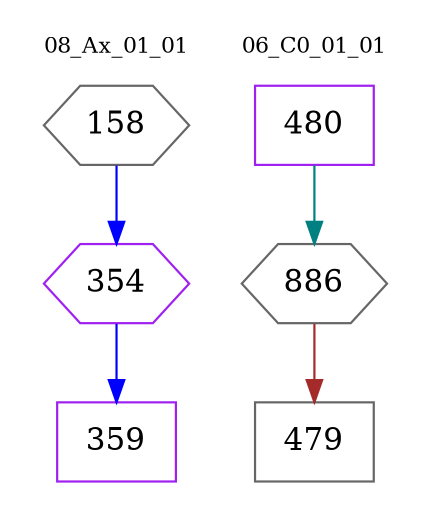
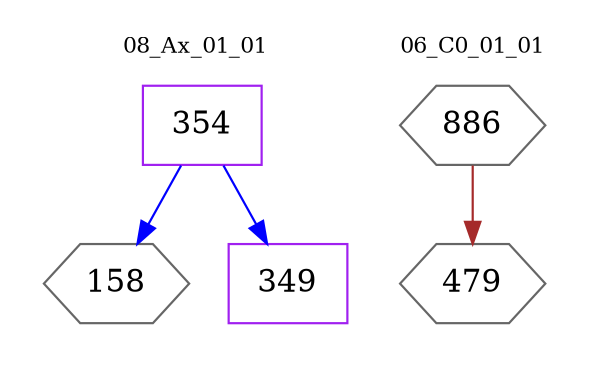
(314, 125) -> none
(117, 194) -> (165, 195)
(117, 284) -> (202, 125)
(117, 442) -> (288, 284)
(314, 442) -> (473, 284)
